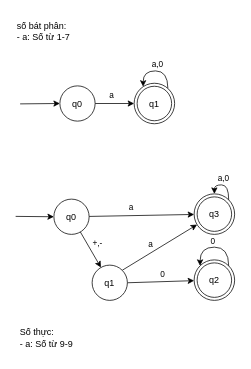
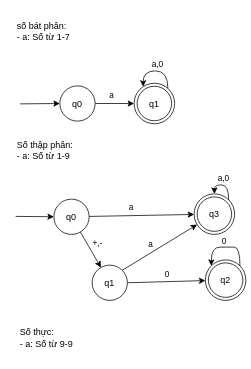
none -> (50, 150)
(214, 280) -> (225, 280)
